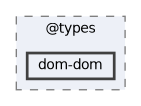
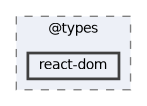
(71, 66) -> (73, 66)
